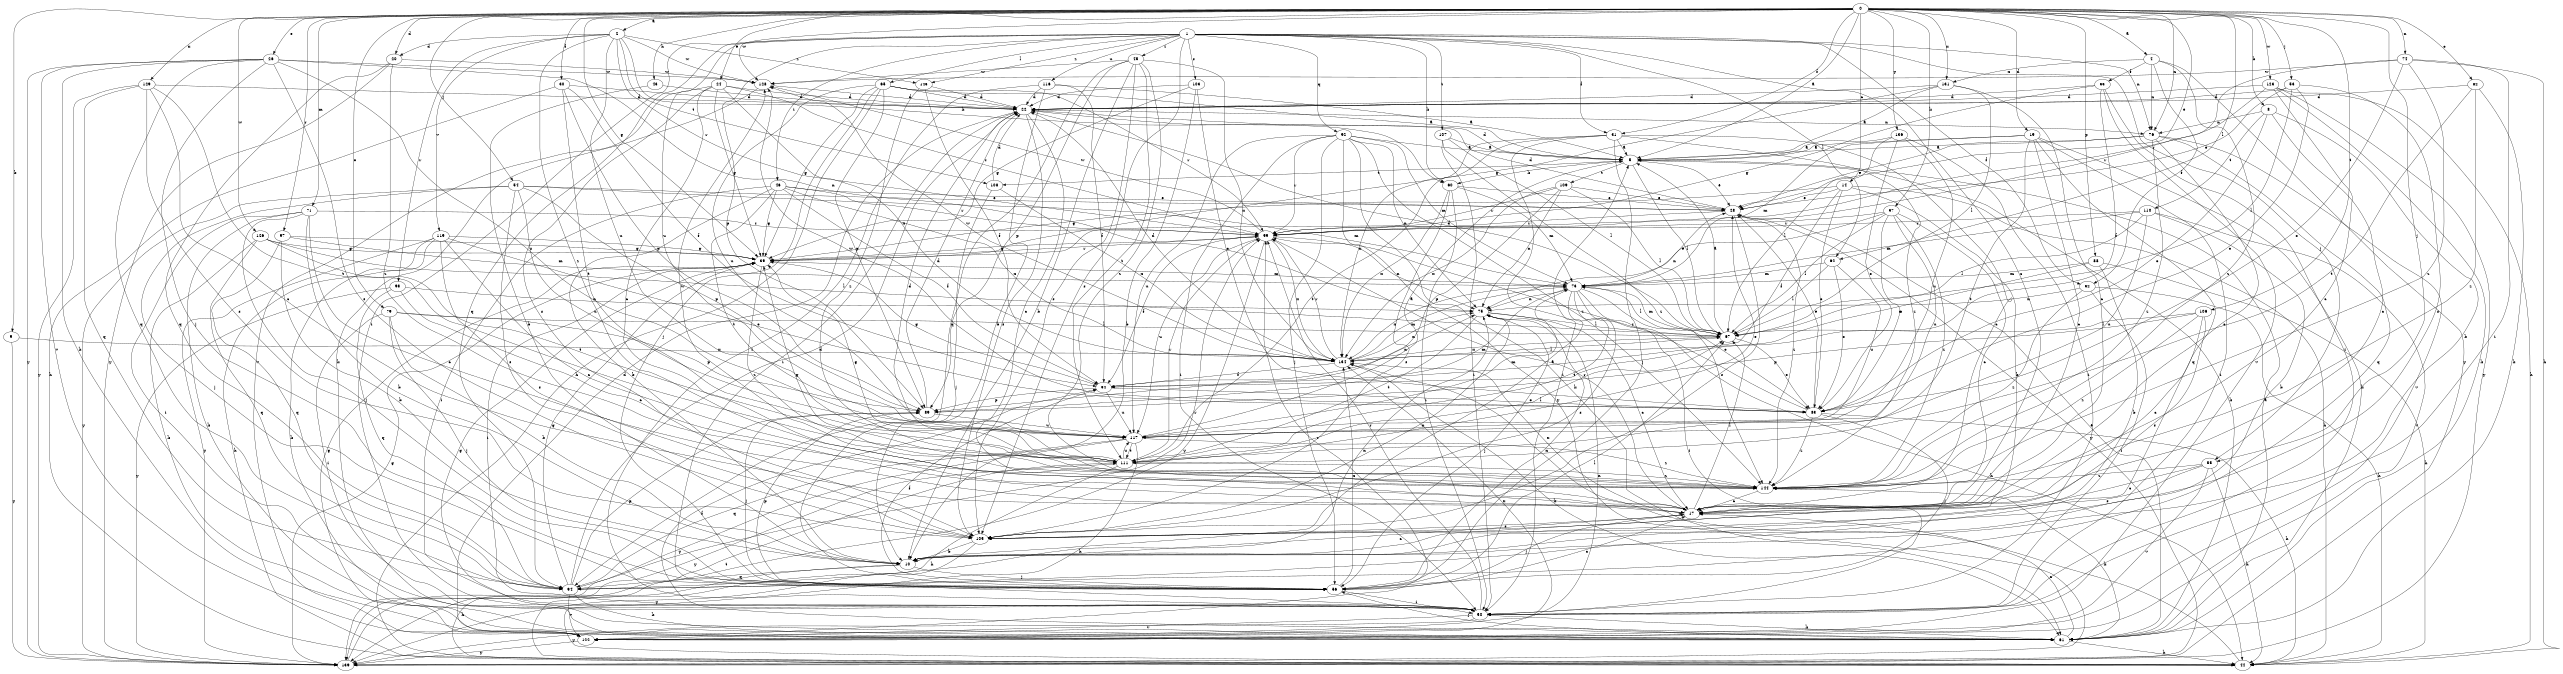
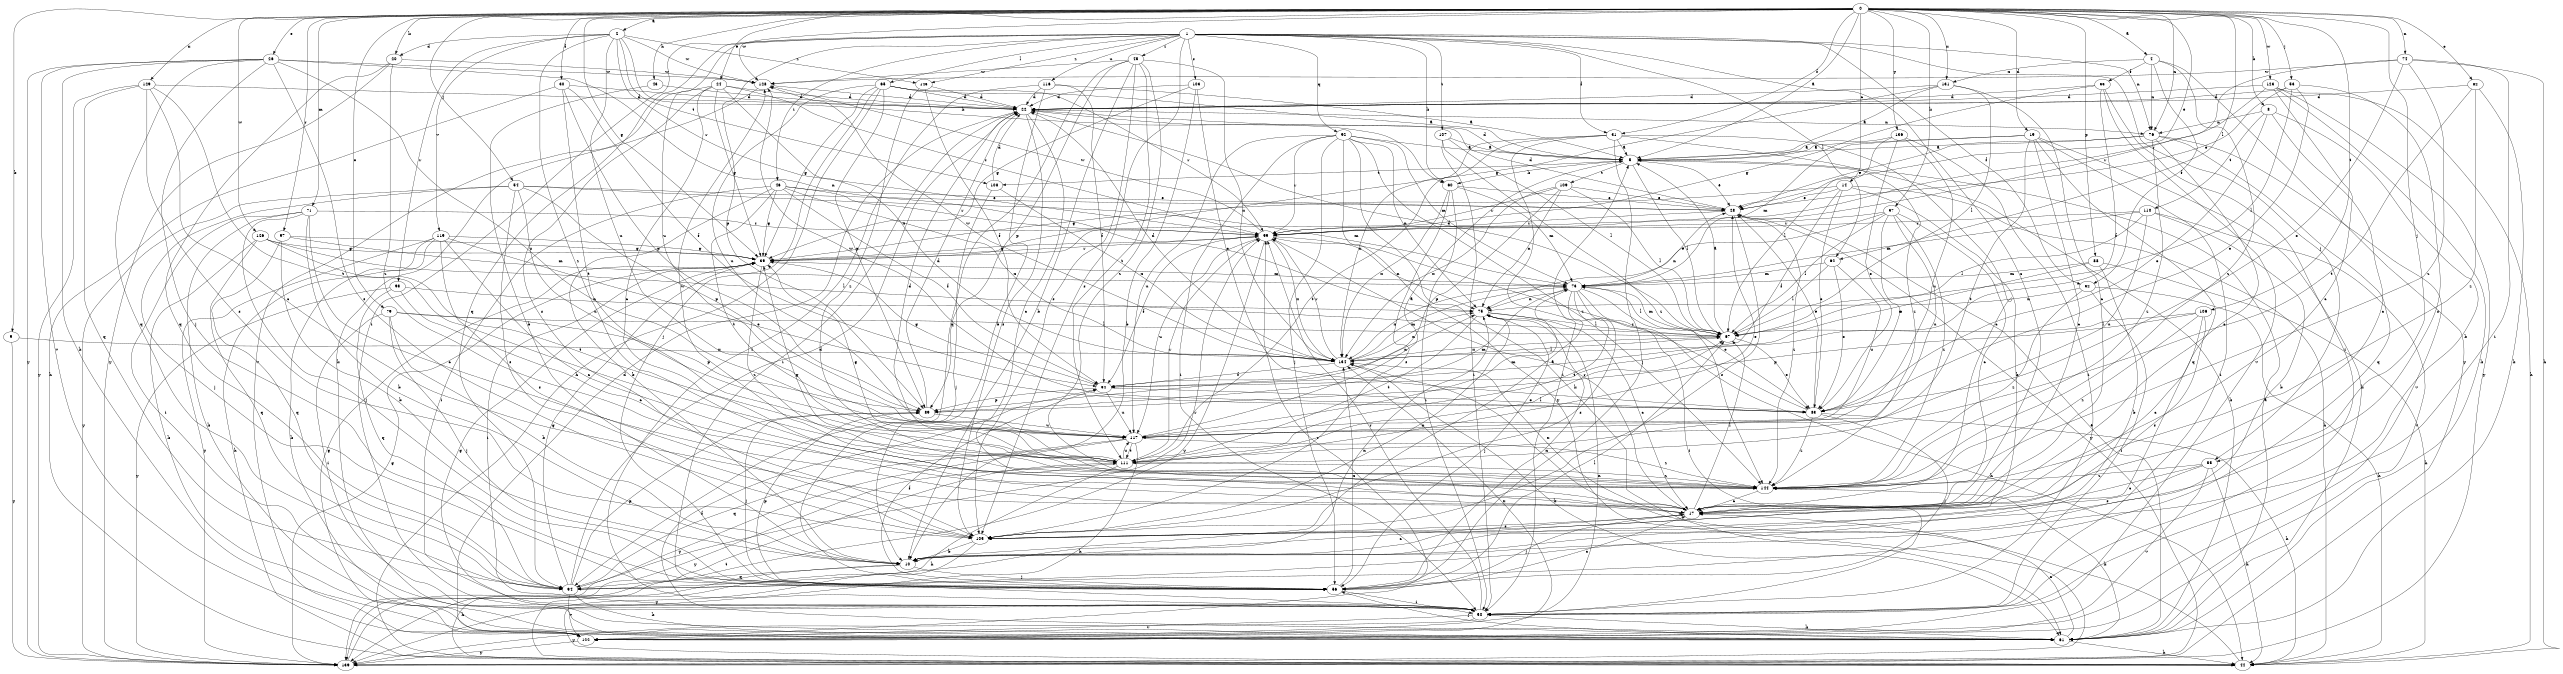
(410, 34) -> (409, 34)
